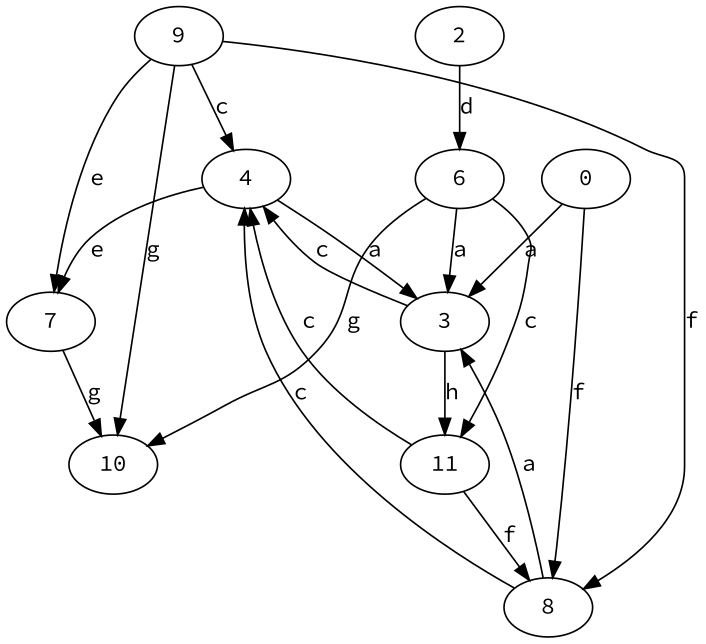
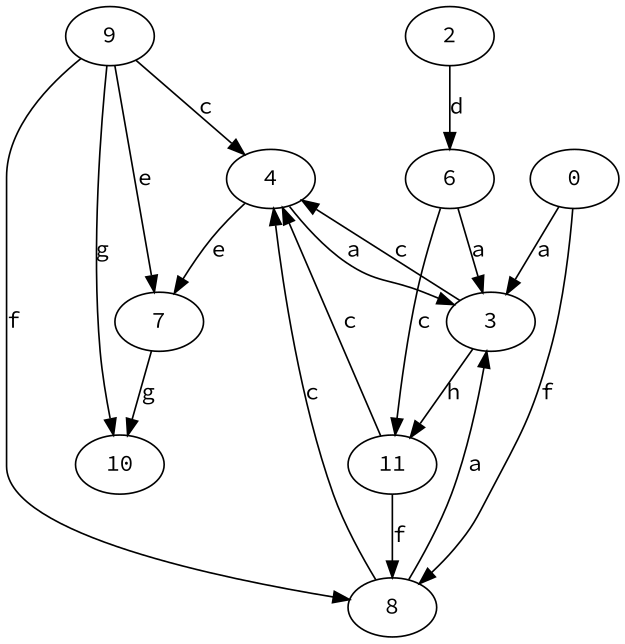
(322, 346) -> none
